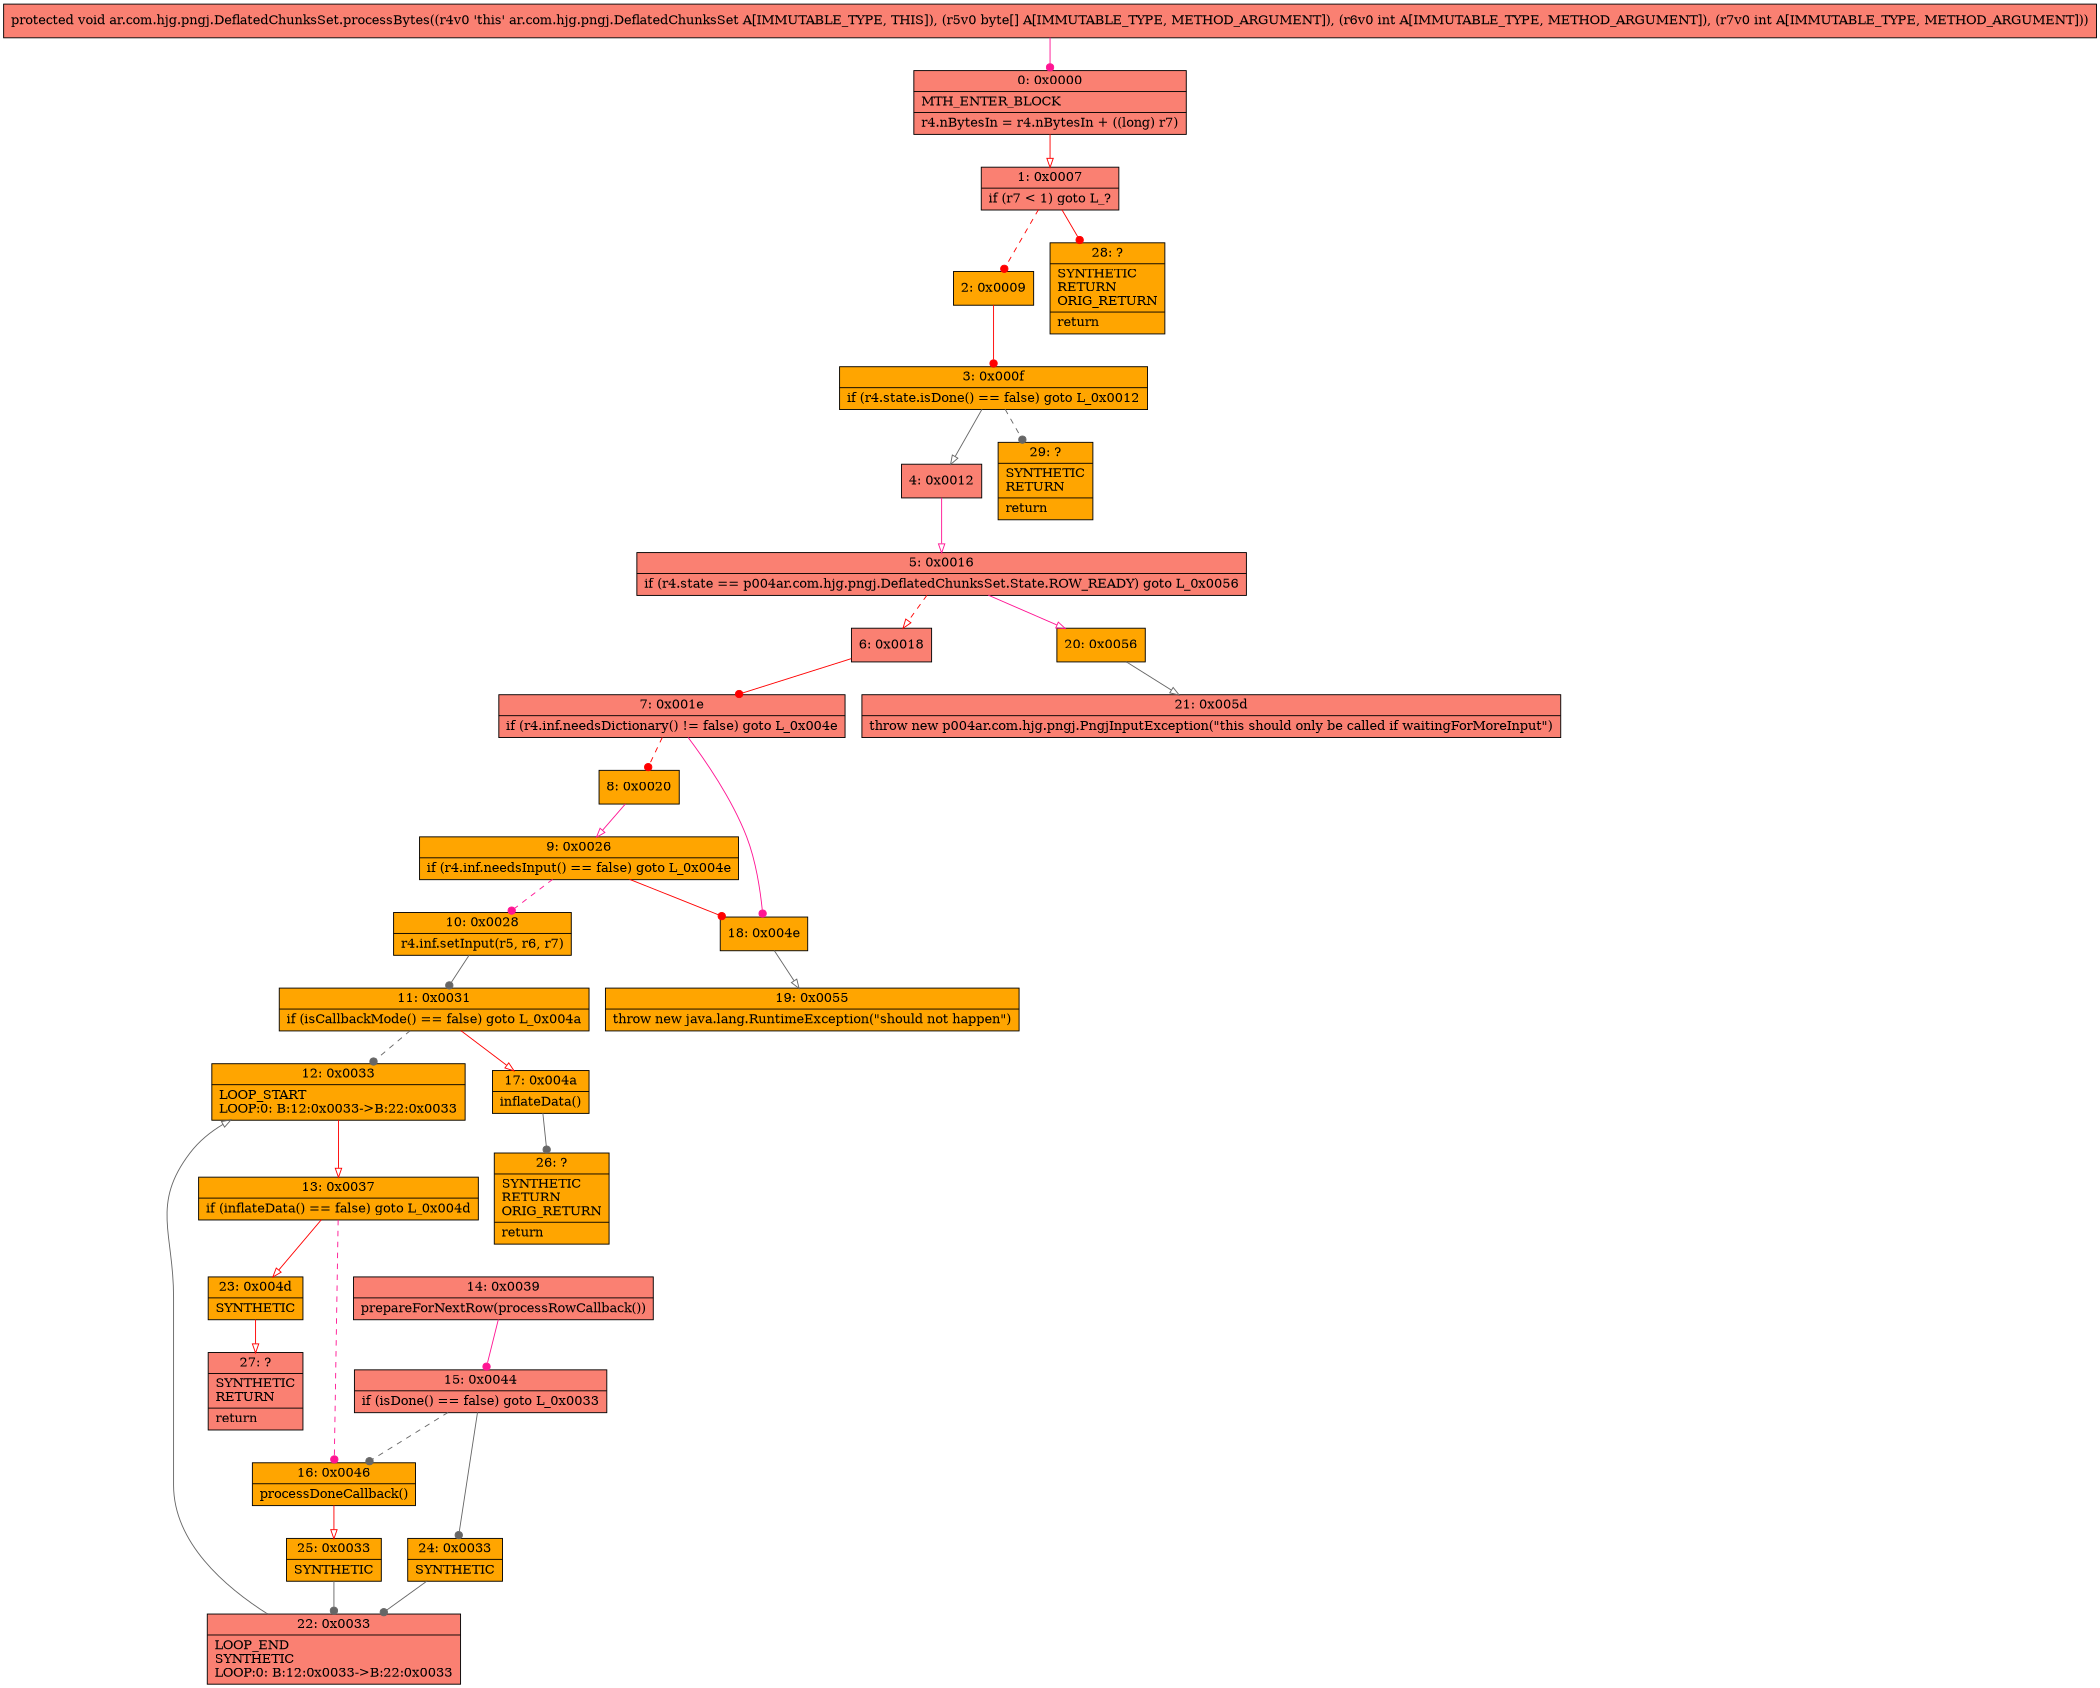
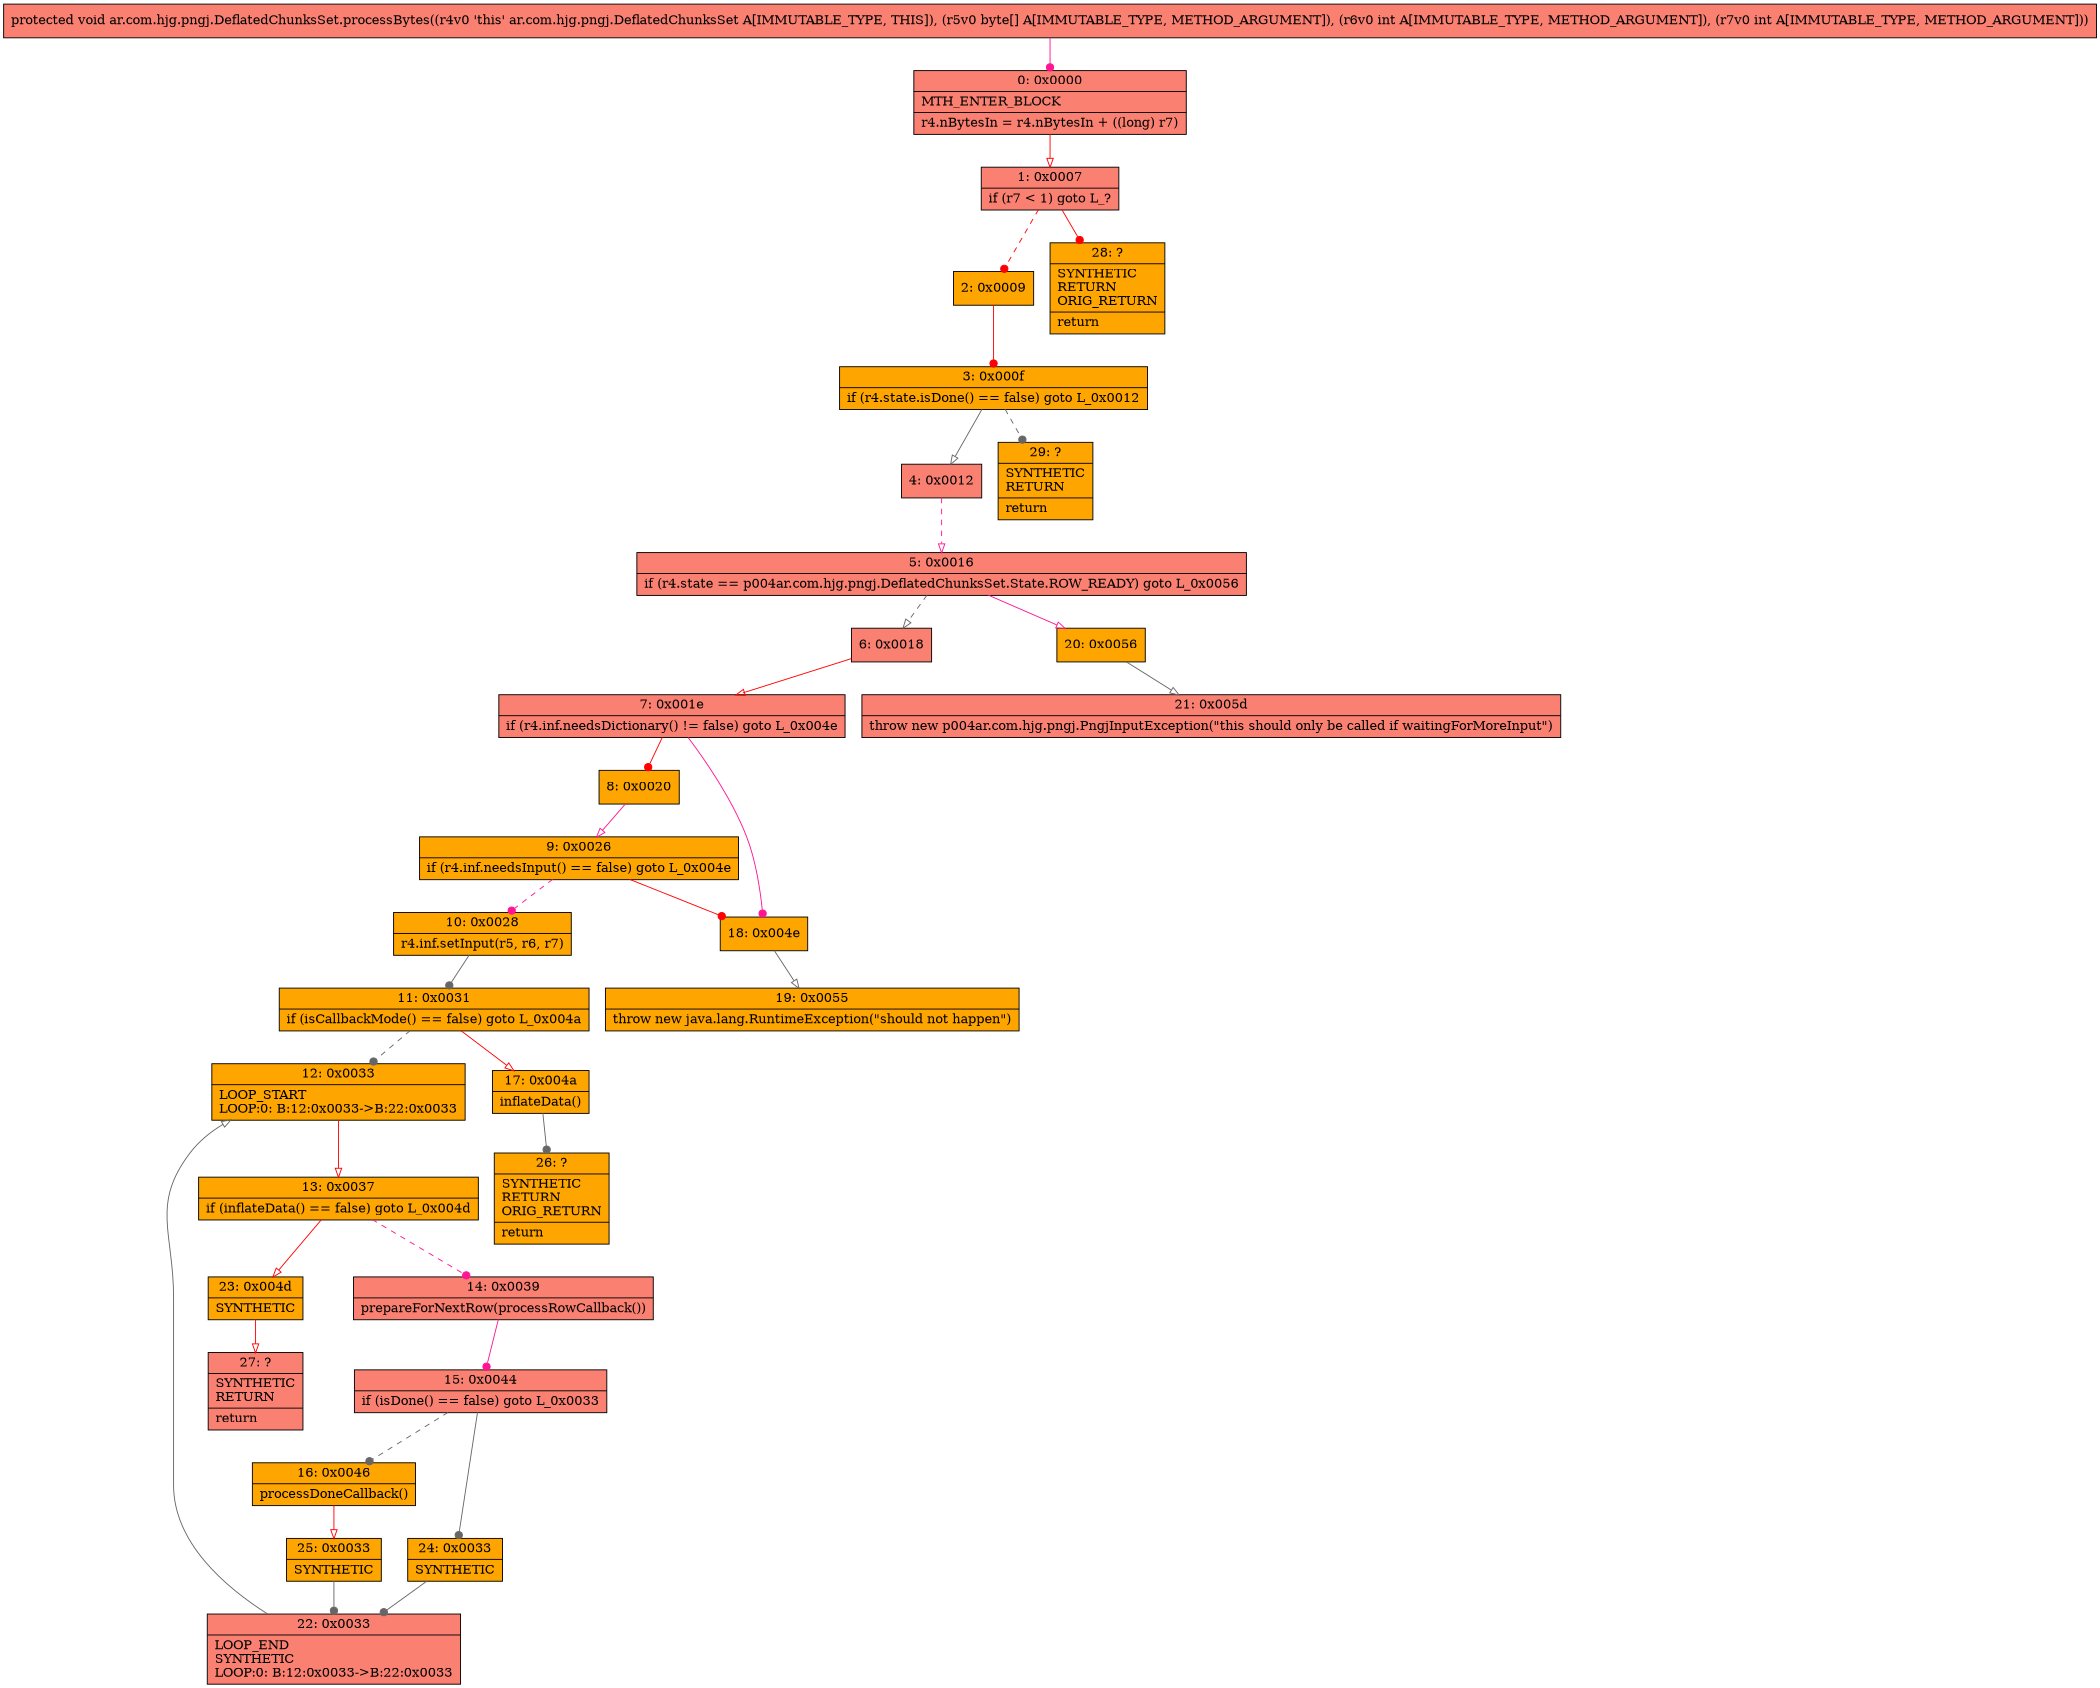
(942, 521) -> (942, 521)
(918, 608) -> (918, 608)
(797, 676) -> (797, 676)
(656, 751) -> (656, 751)
(336, 1338) -> (418, 1246)
